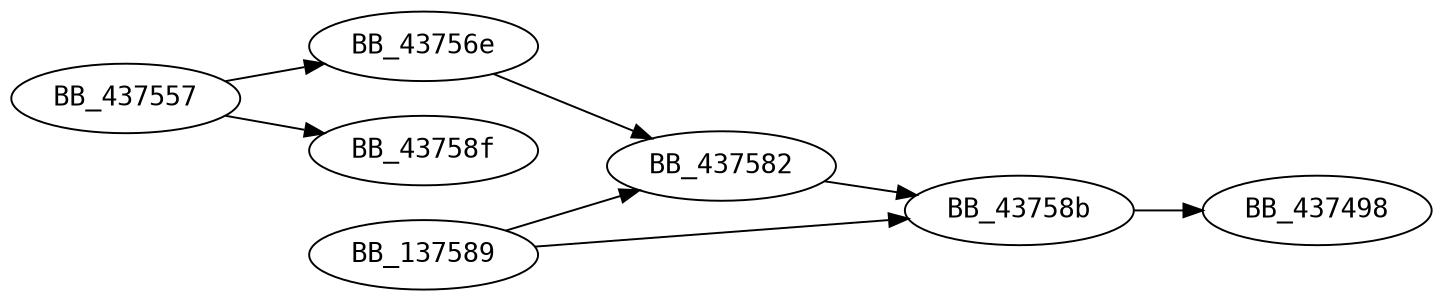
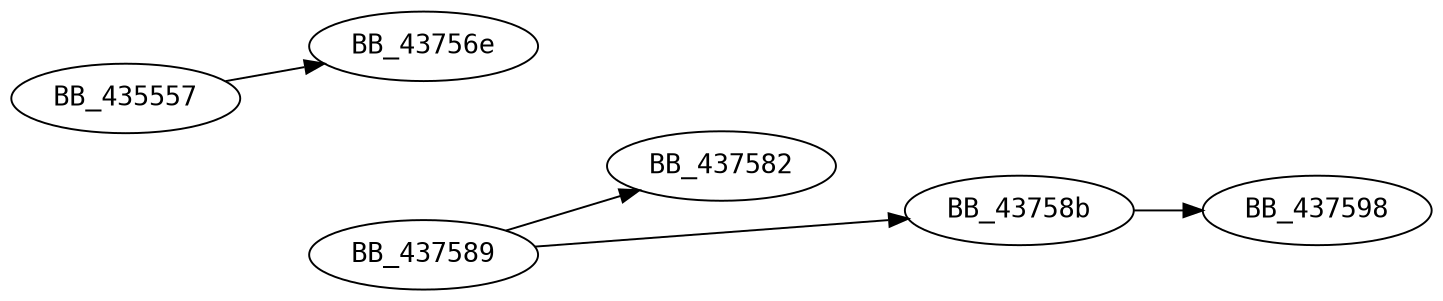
(126, 98) -> (126, 98)
(564, 103) -> none
(424, 151) -> none
(861, 187) -> none
(1317, 210) -> (1317, 210)
(424, 255) -> (424, 255)
